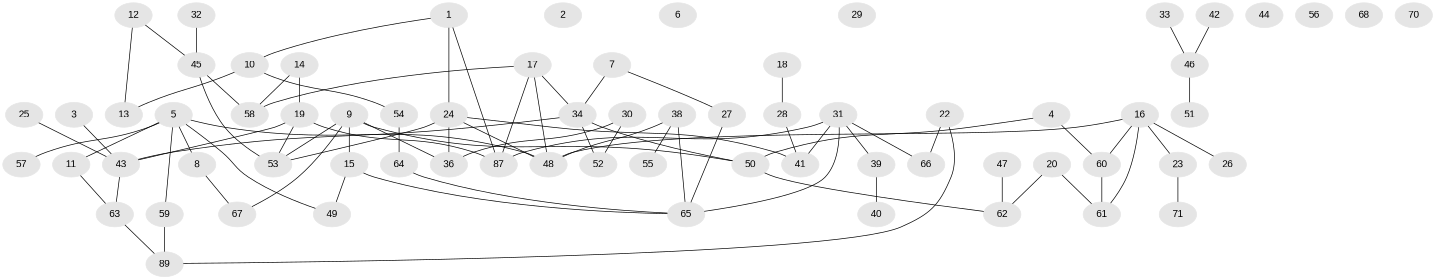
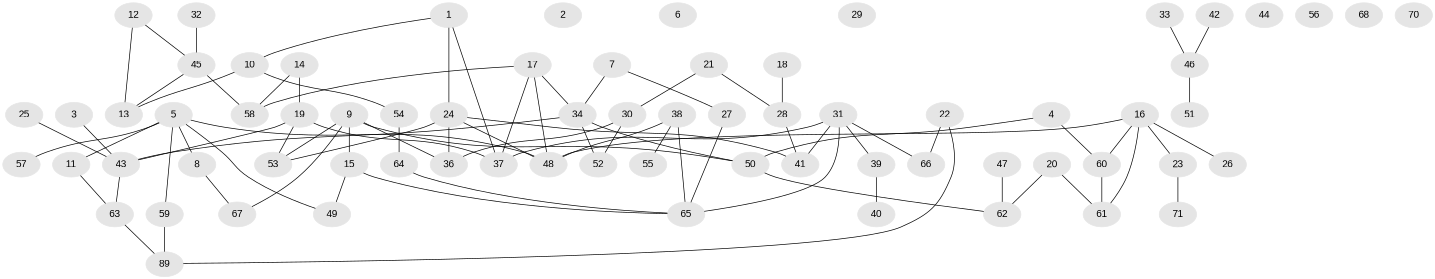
none -> (709, 65)
(220, 121) -> (160, 90)
(499, 165) -> (499, 165)
